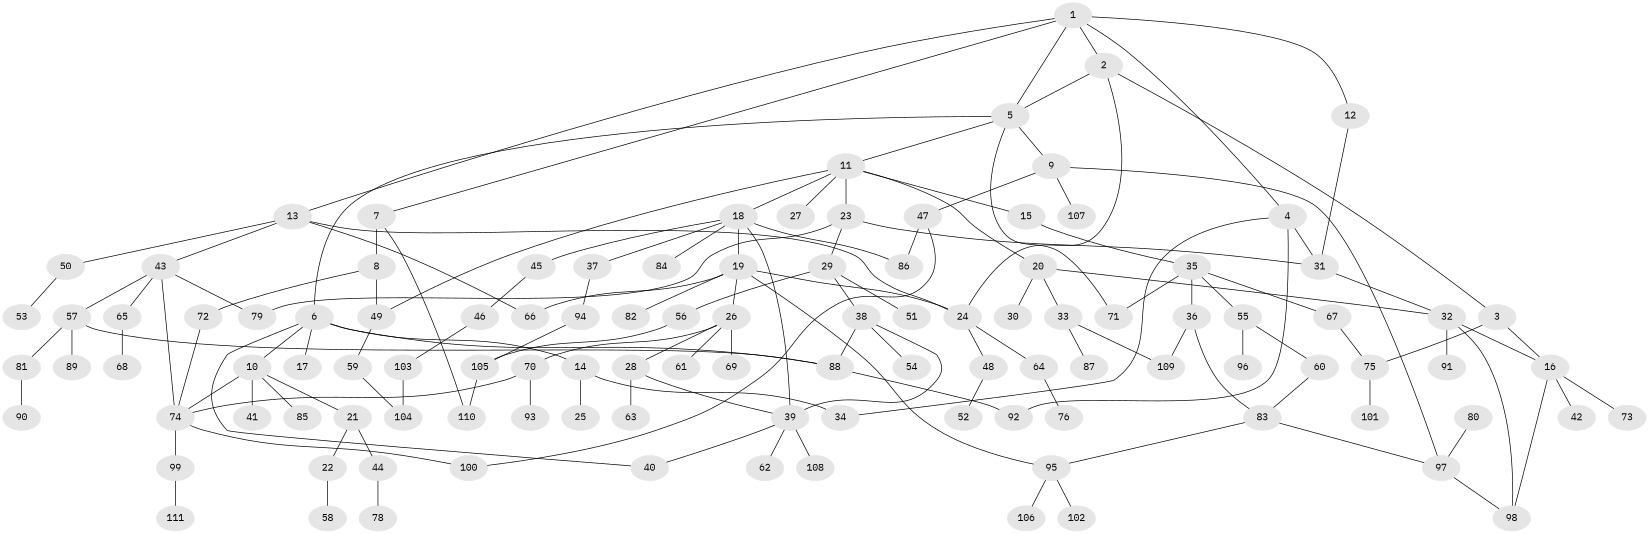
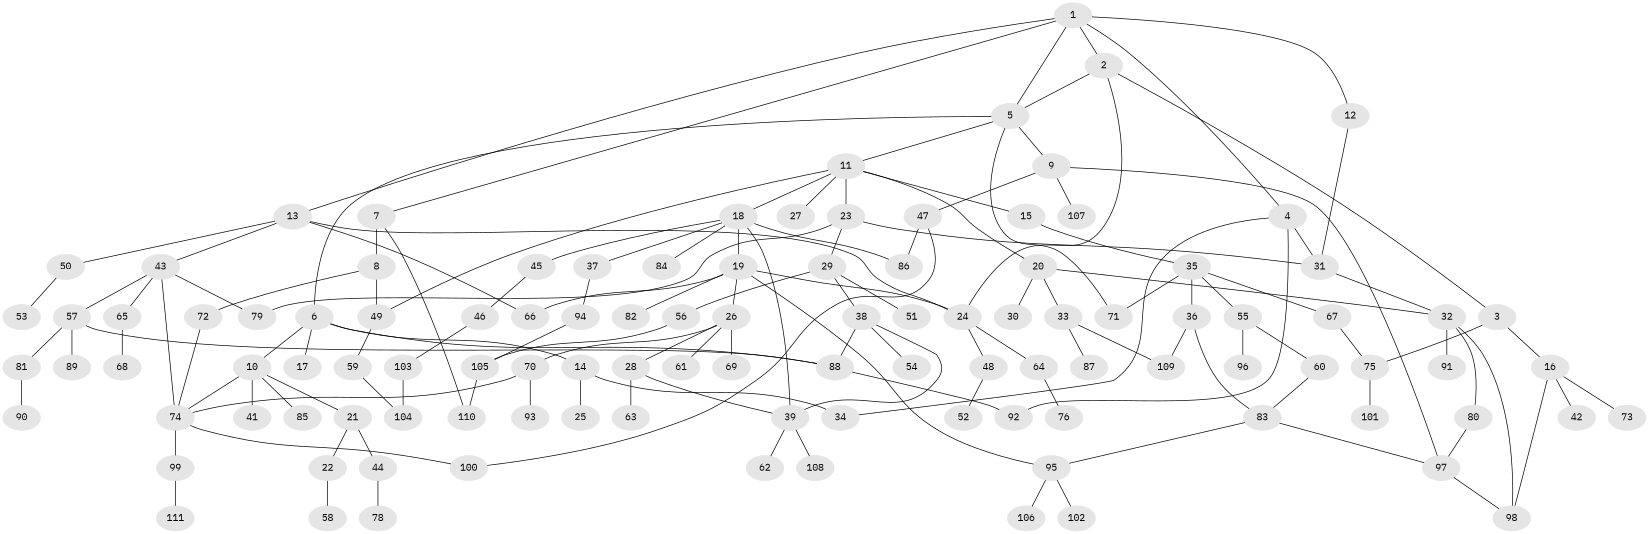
(1499, 342) -> (1474, 364)
(650, 468) -> none
